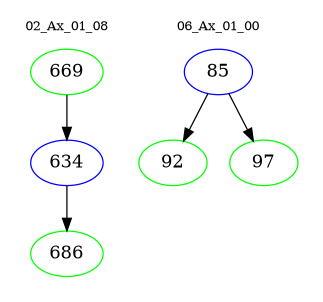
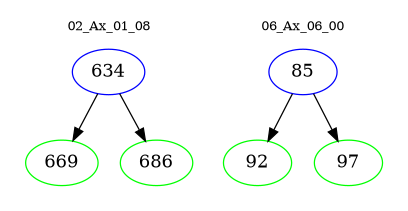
(218, 27) -> (303, 27)
(67, 111) -> (88, 111)
